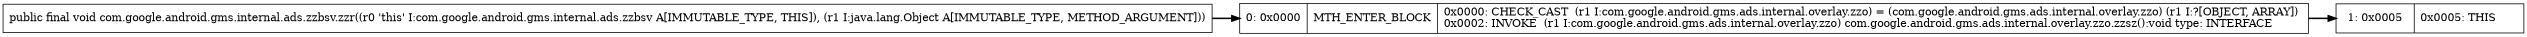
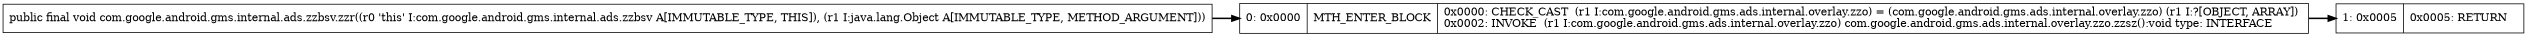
(2463, 18) -> (2464, 18)
